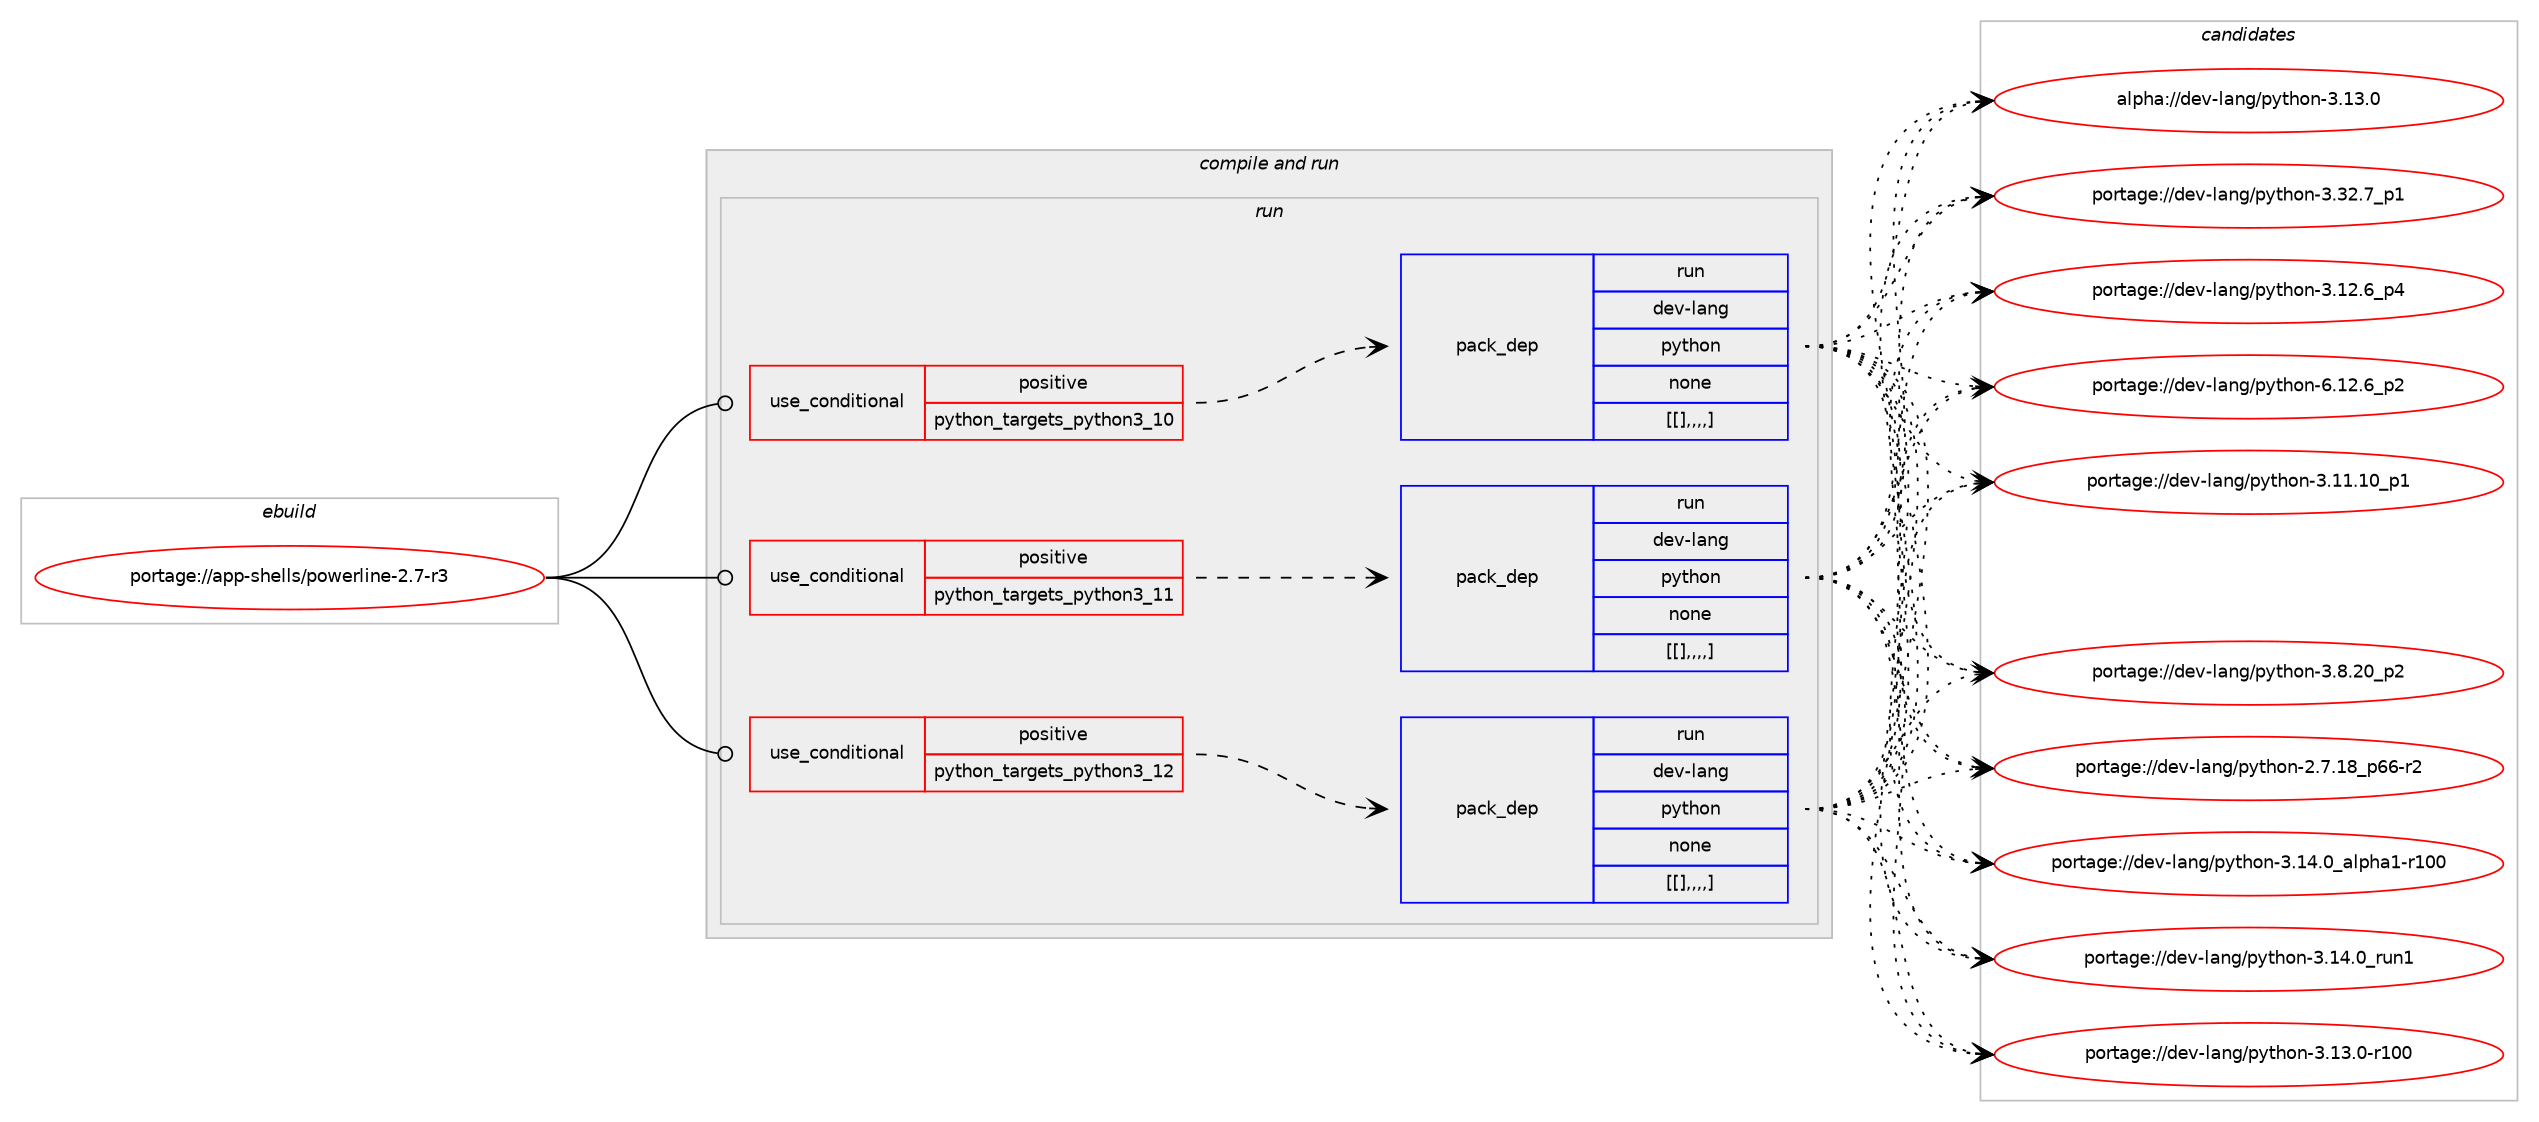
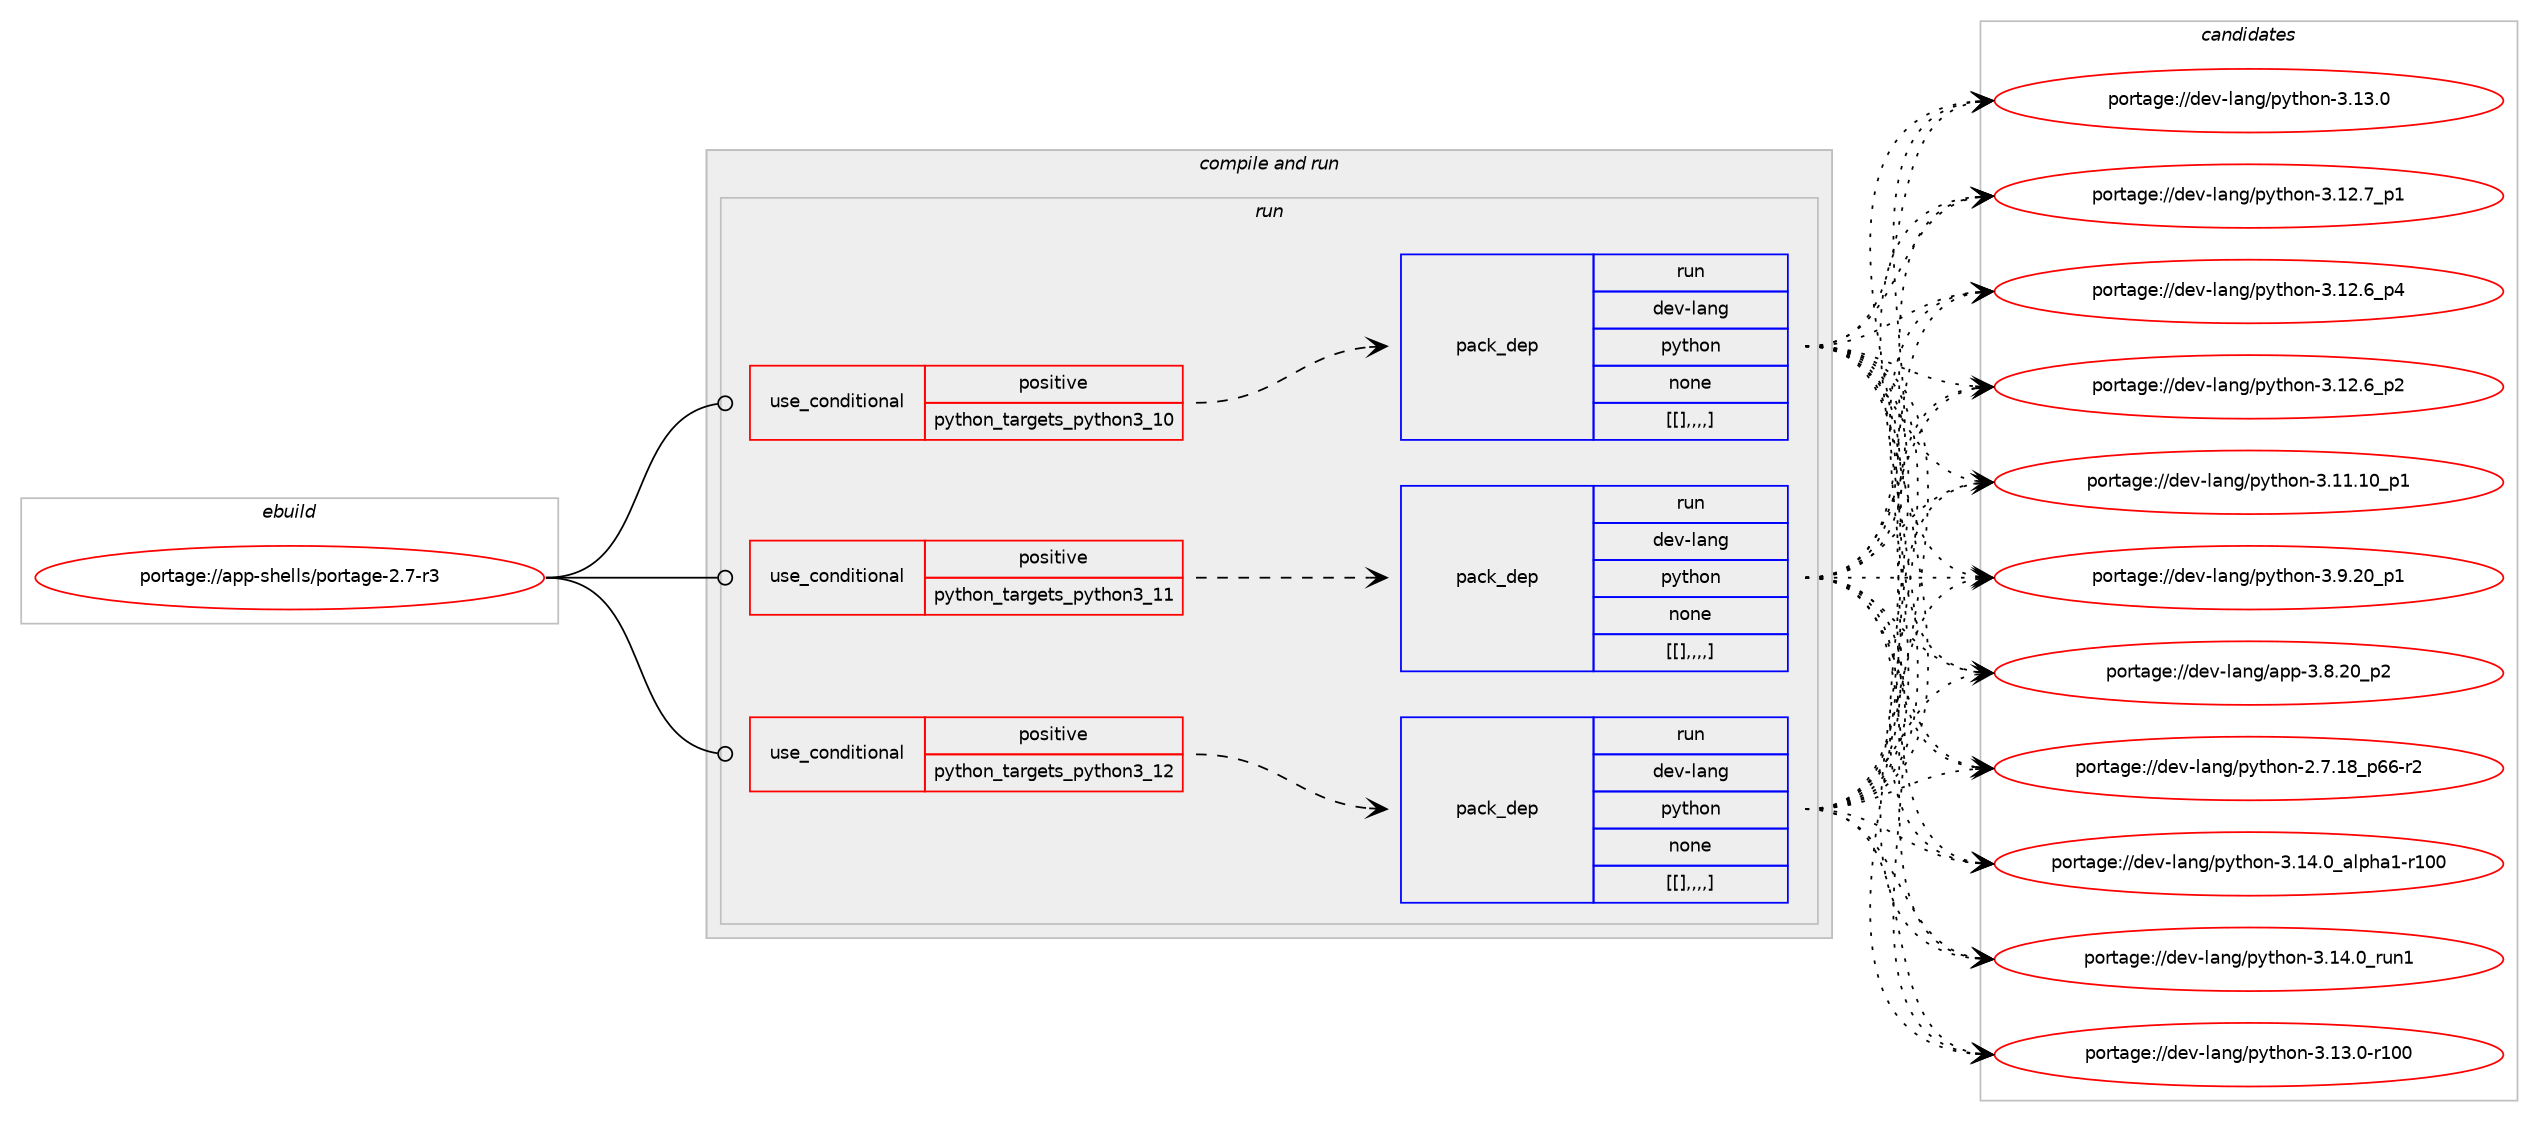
(2249, 101) -> (2249, 101)
(2249, 196) -> (2249, 196)
(2249, 387) -> (2249, 387)
(290, 578) -> (290, 578)
none -> (2249, 578)
(2249, 673) -> (2249, 673)
